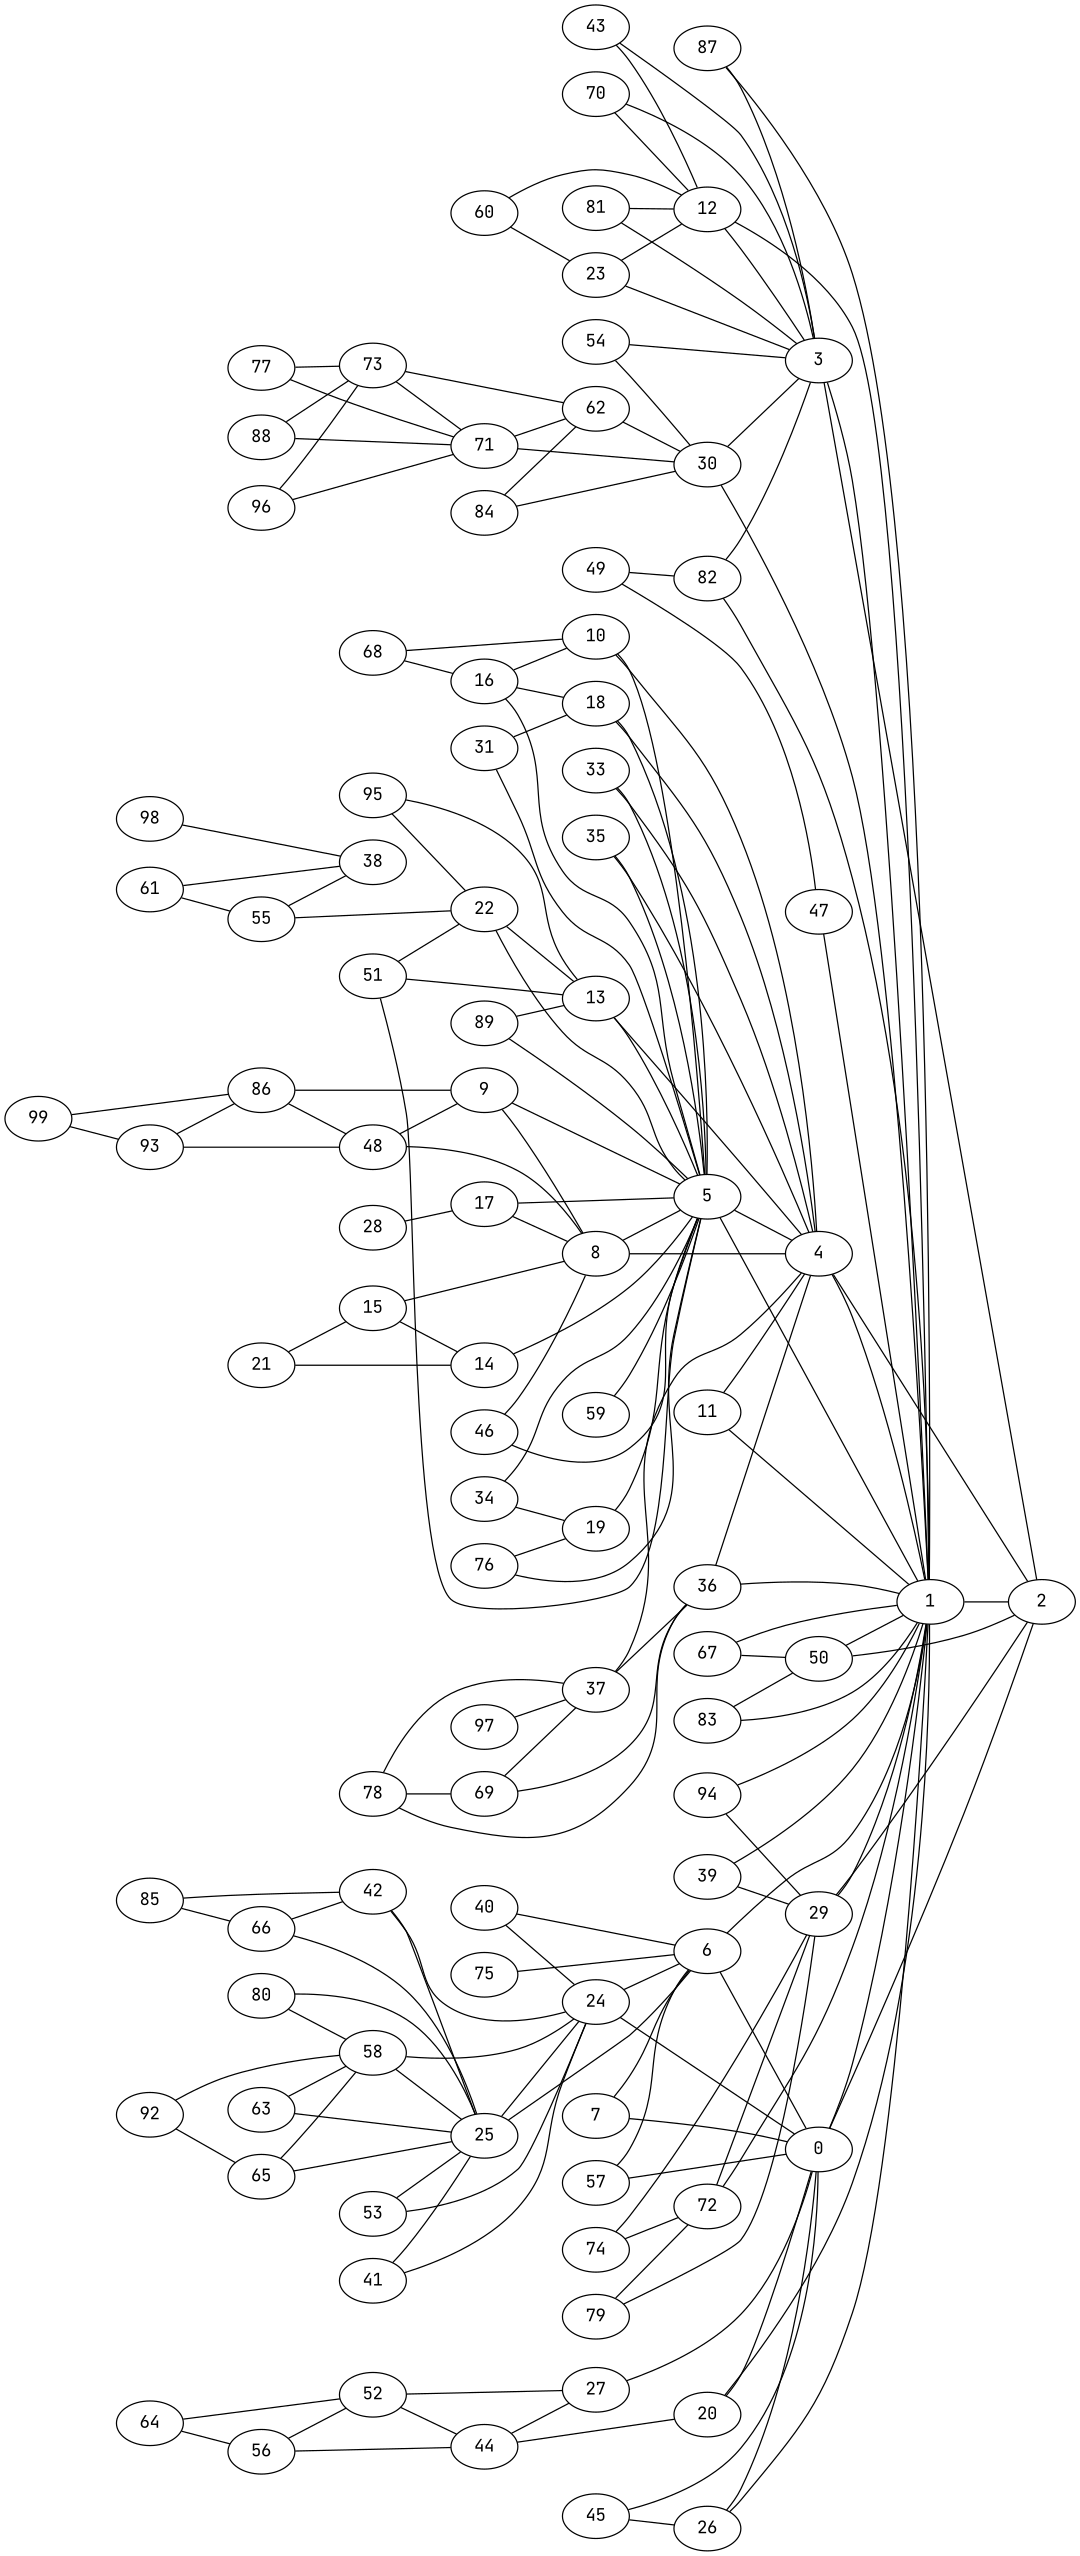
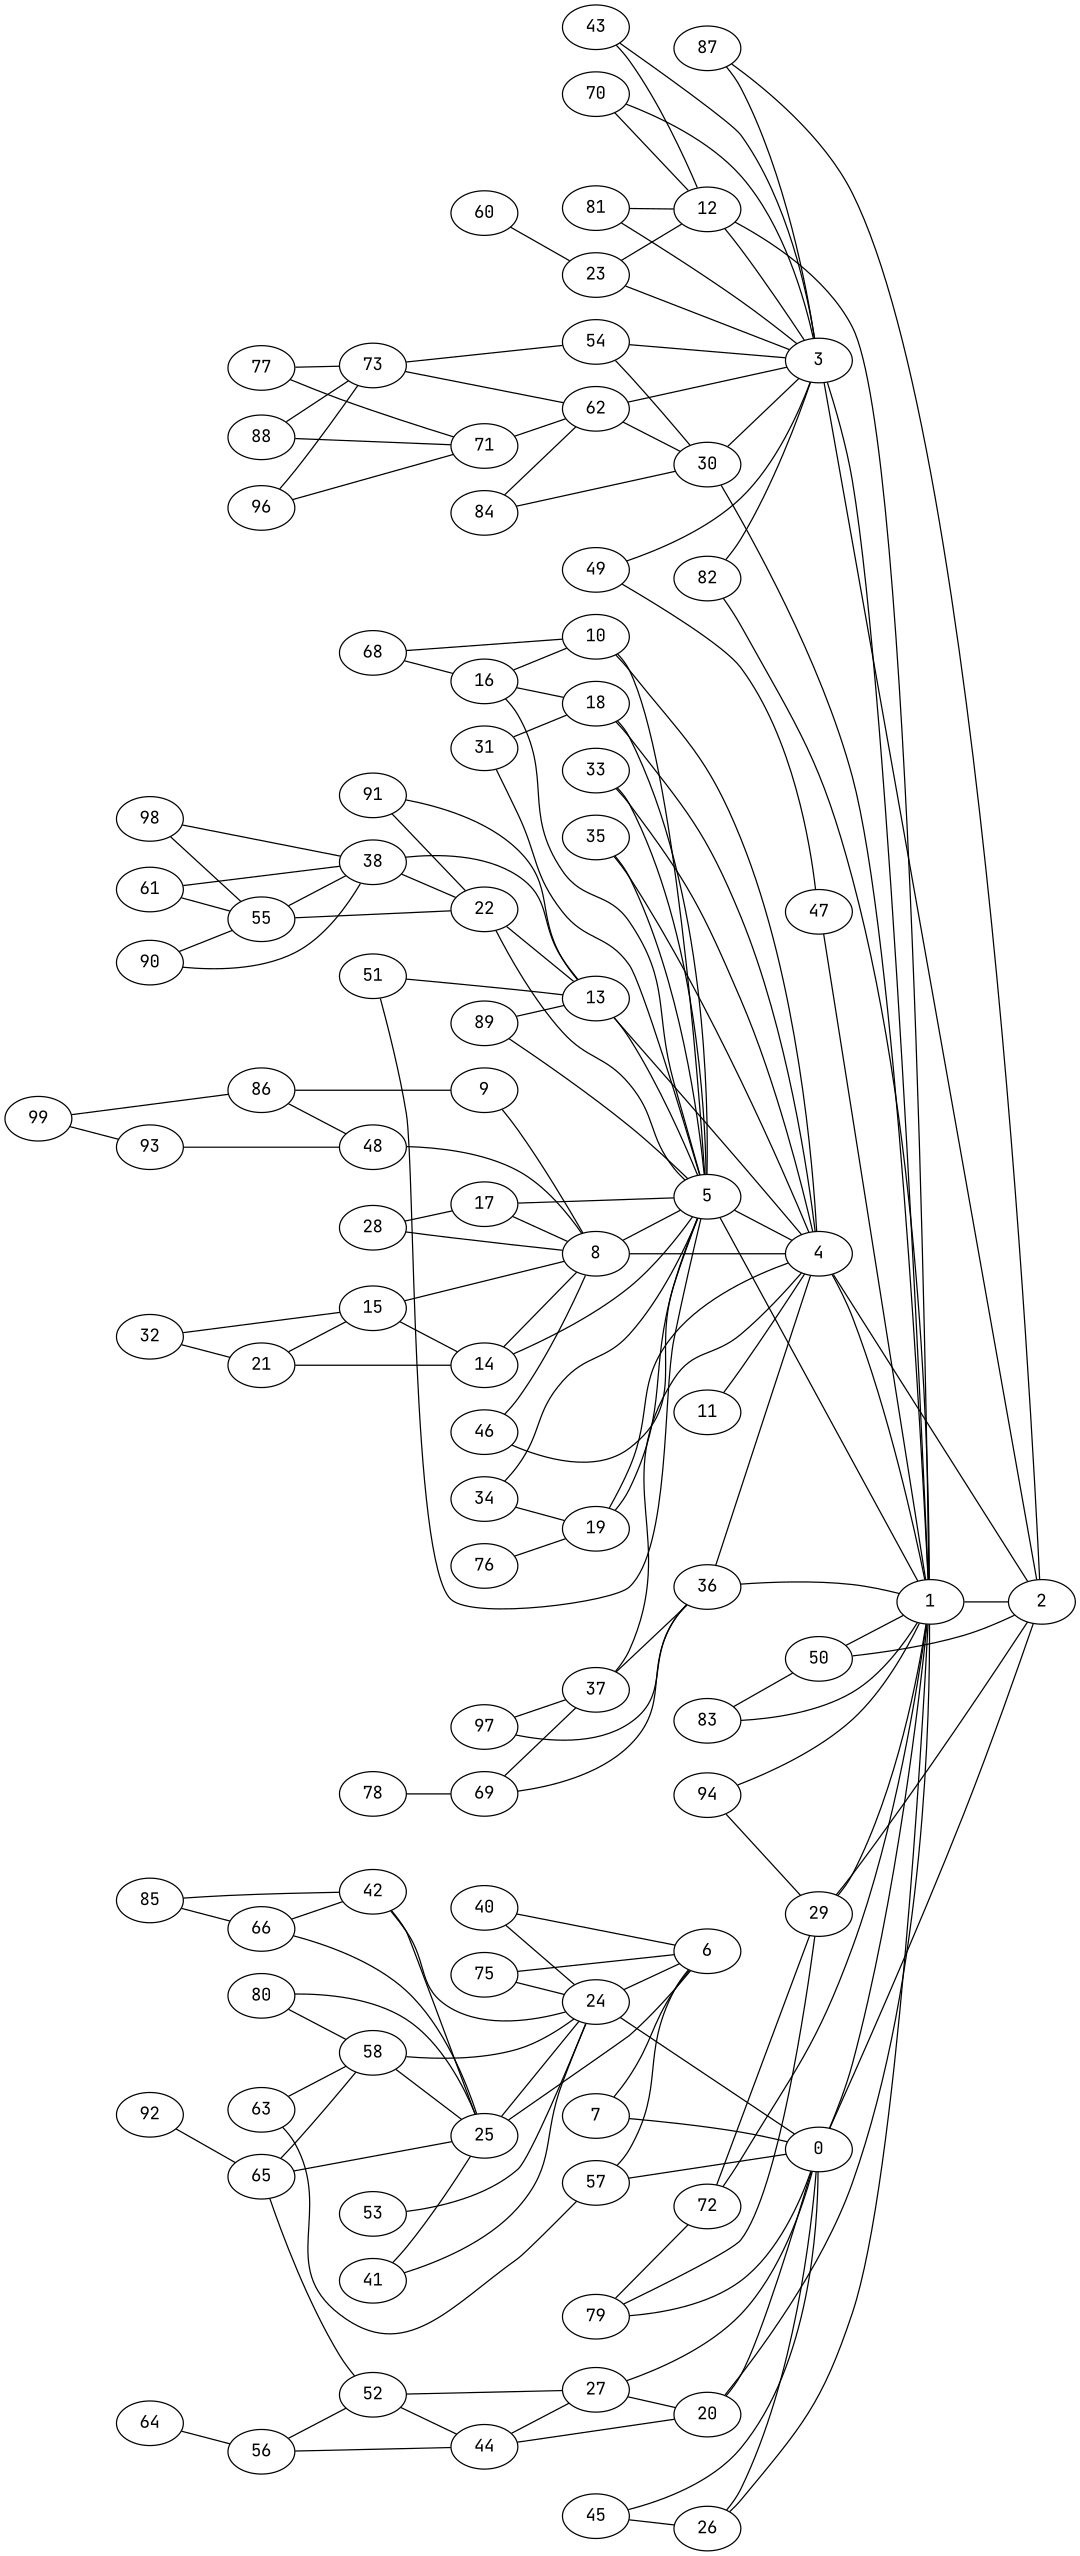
(595, 170) -> none
none -> (707, 385)
(429, 406) -> (484, 354)
(596, 455) -> none
(652, 574) -> (742, 496)
(373, 795) -> (373, 795)
(915, 803) -> (976, 791)
none -> (206, 869)
none -> (520, 878)
(429, 943) -> (429, 886)
none -> (150, 963)
(206, 1119) -> none
(429, 1119) -> none
(596, 1144) -> none
none -> (484, 1242)
none -> (540, 1310)
none -> (150, 1337)
none -> (650, 1378)
(596, 1415) -> none
(673, 1455) -> none
(819, 1507) -> none
(707, 1654) -> none
(455, 1692) -> none
(610, 1805) -> (637, 1717)
(870, 1807) -> none
(707, 1877) -> none
none -> (540, 1988)
(759, 2042) -> (746, 2276)
(255, 2069) -> none
(373, 2123) -> (377, 2332)
(429, 2175) -> none
(596, 2250) -> none
none -> (652, 2402)
(262, 2409) -> (306, 2290)
